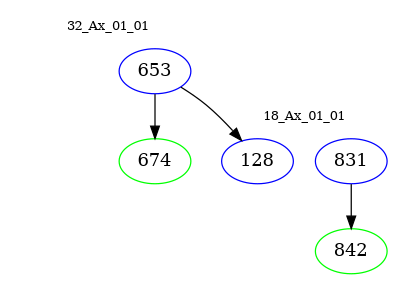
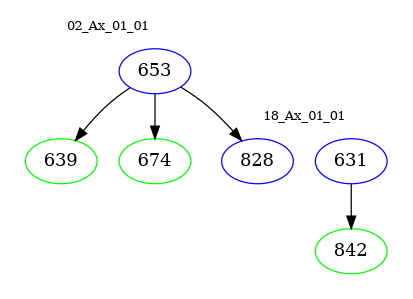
(108, 27) -> (108, 27)
none -> (61, 161)
(258, 161) -> (258, 161)
(351, 161) -> (351, 161)
